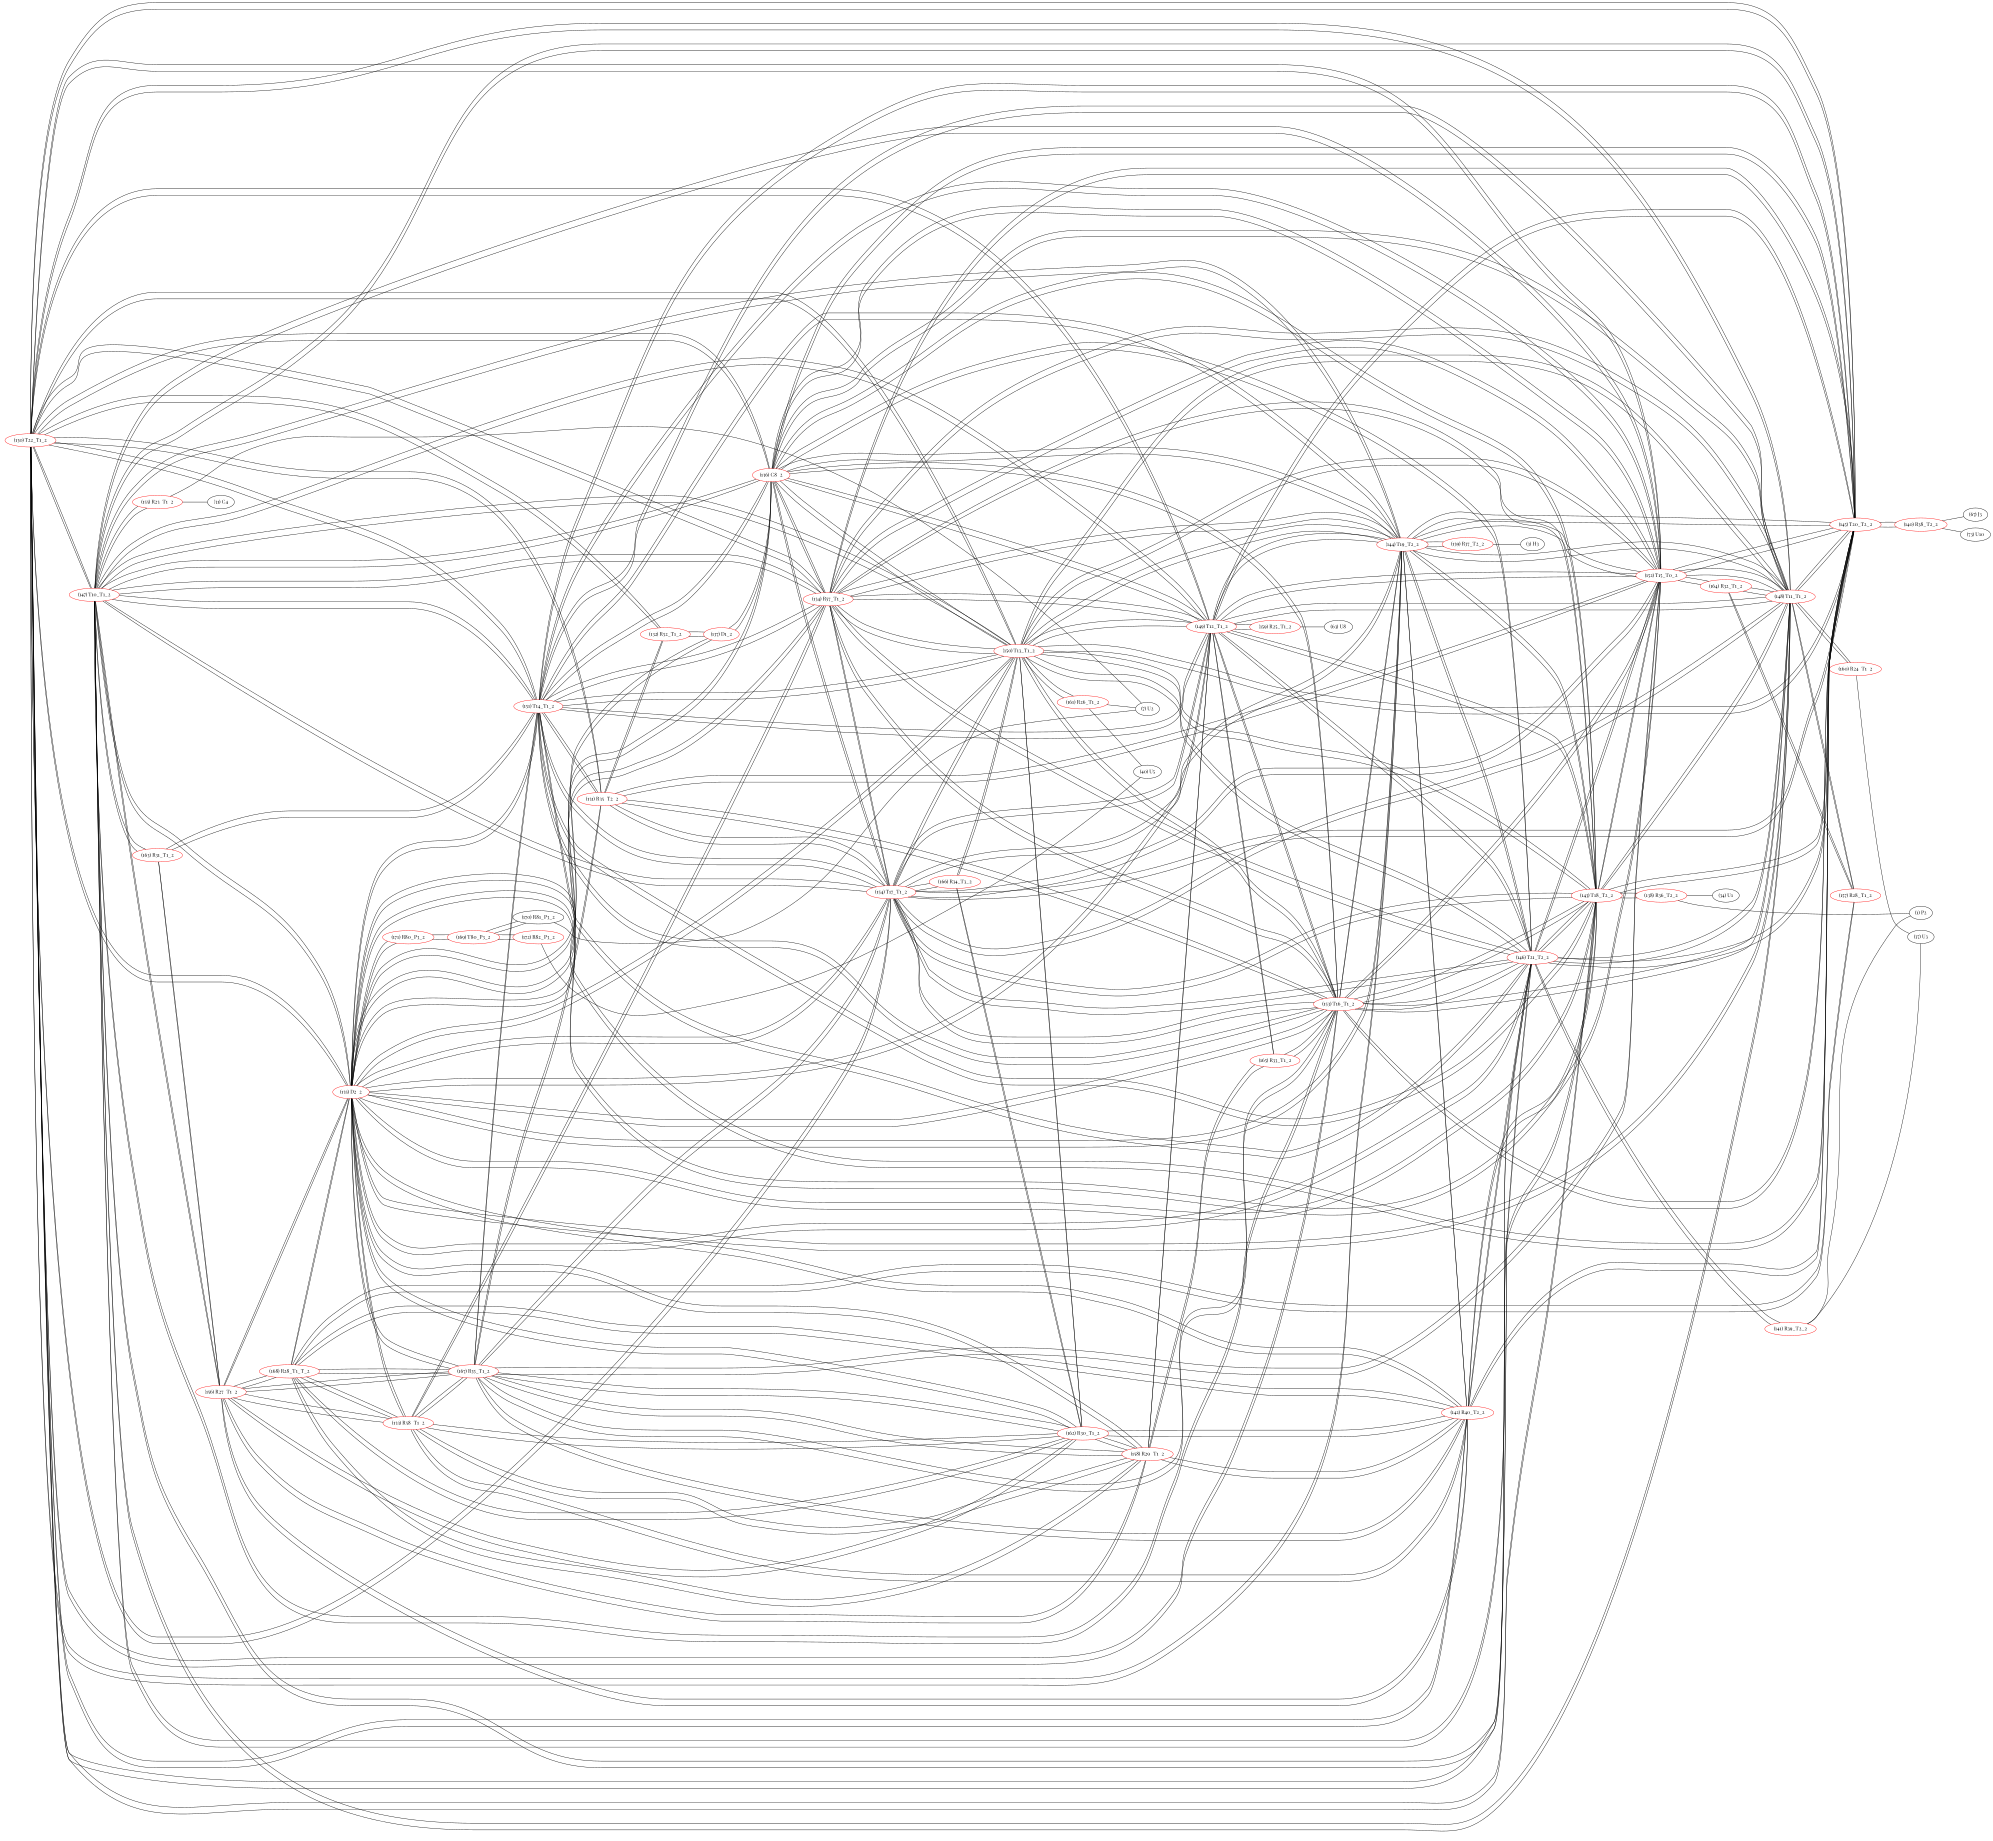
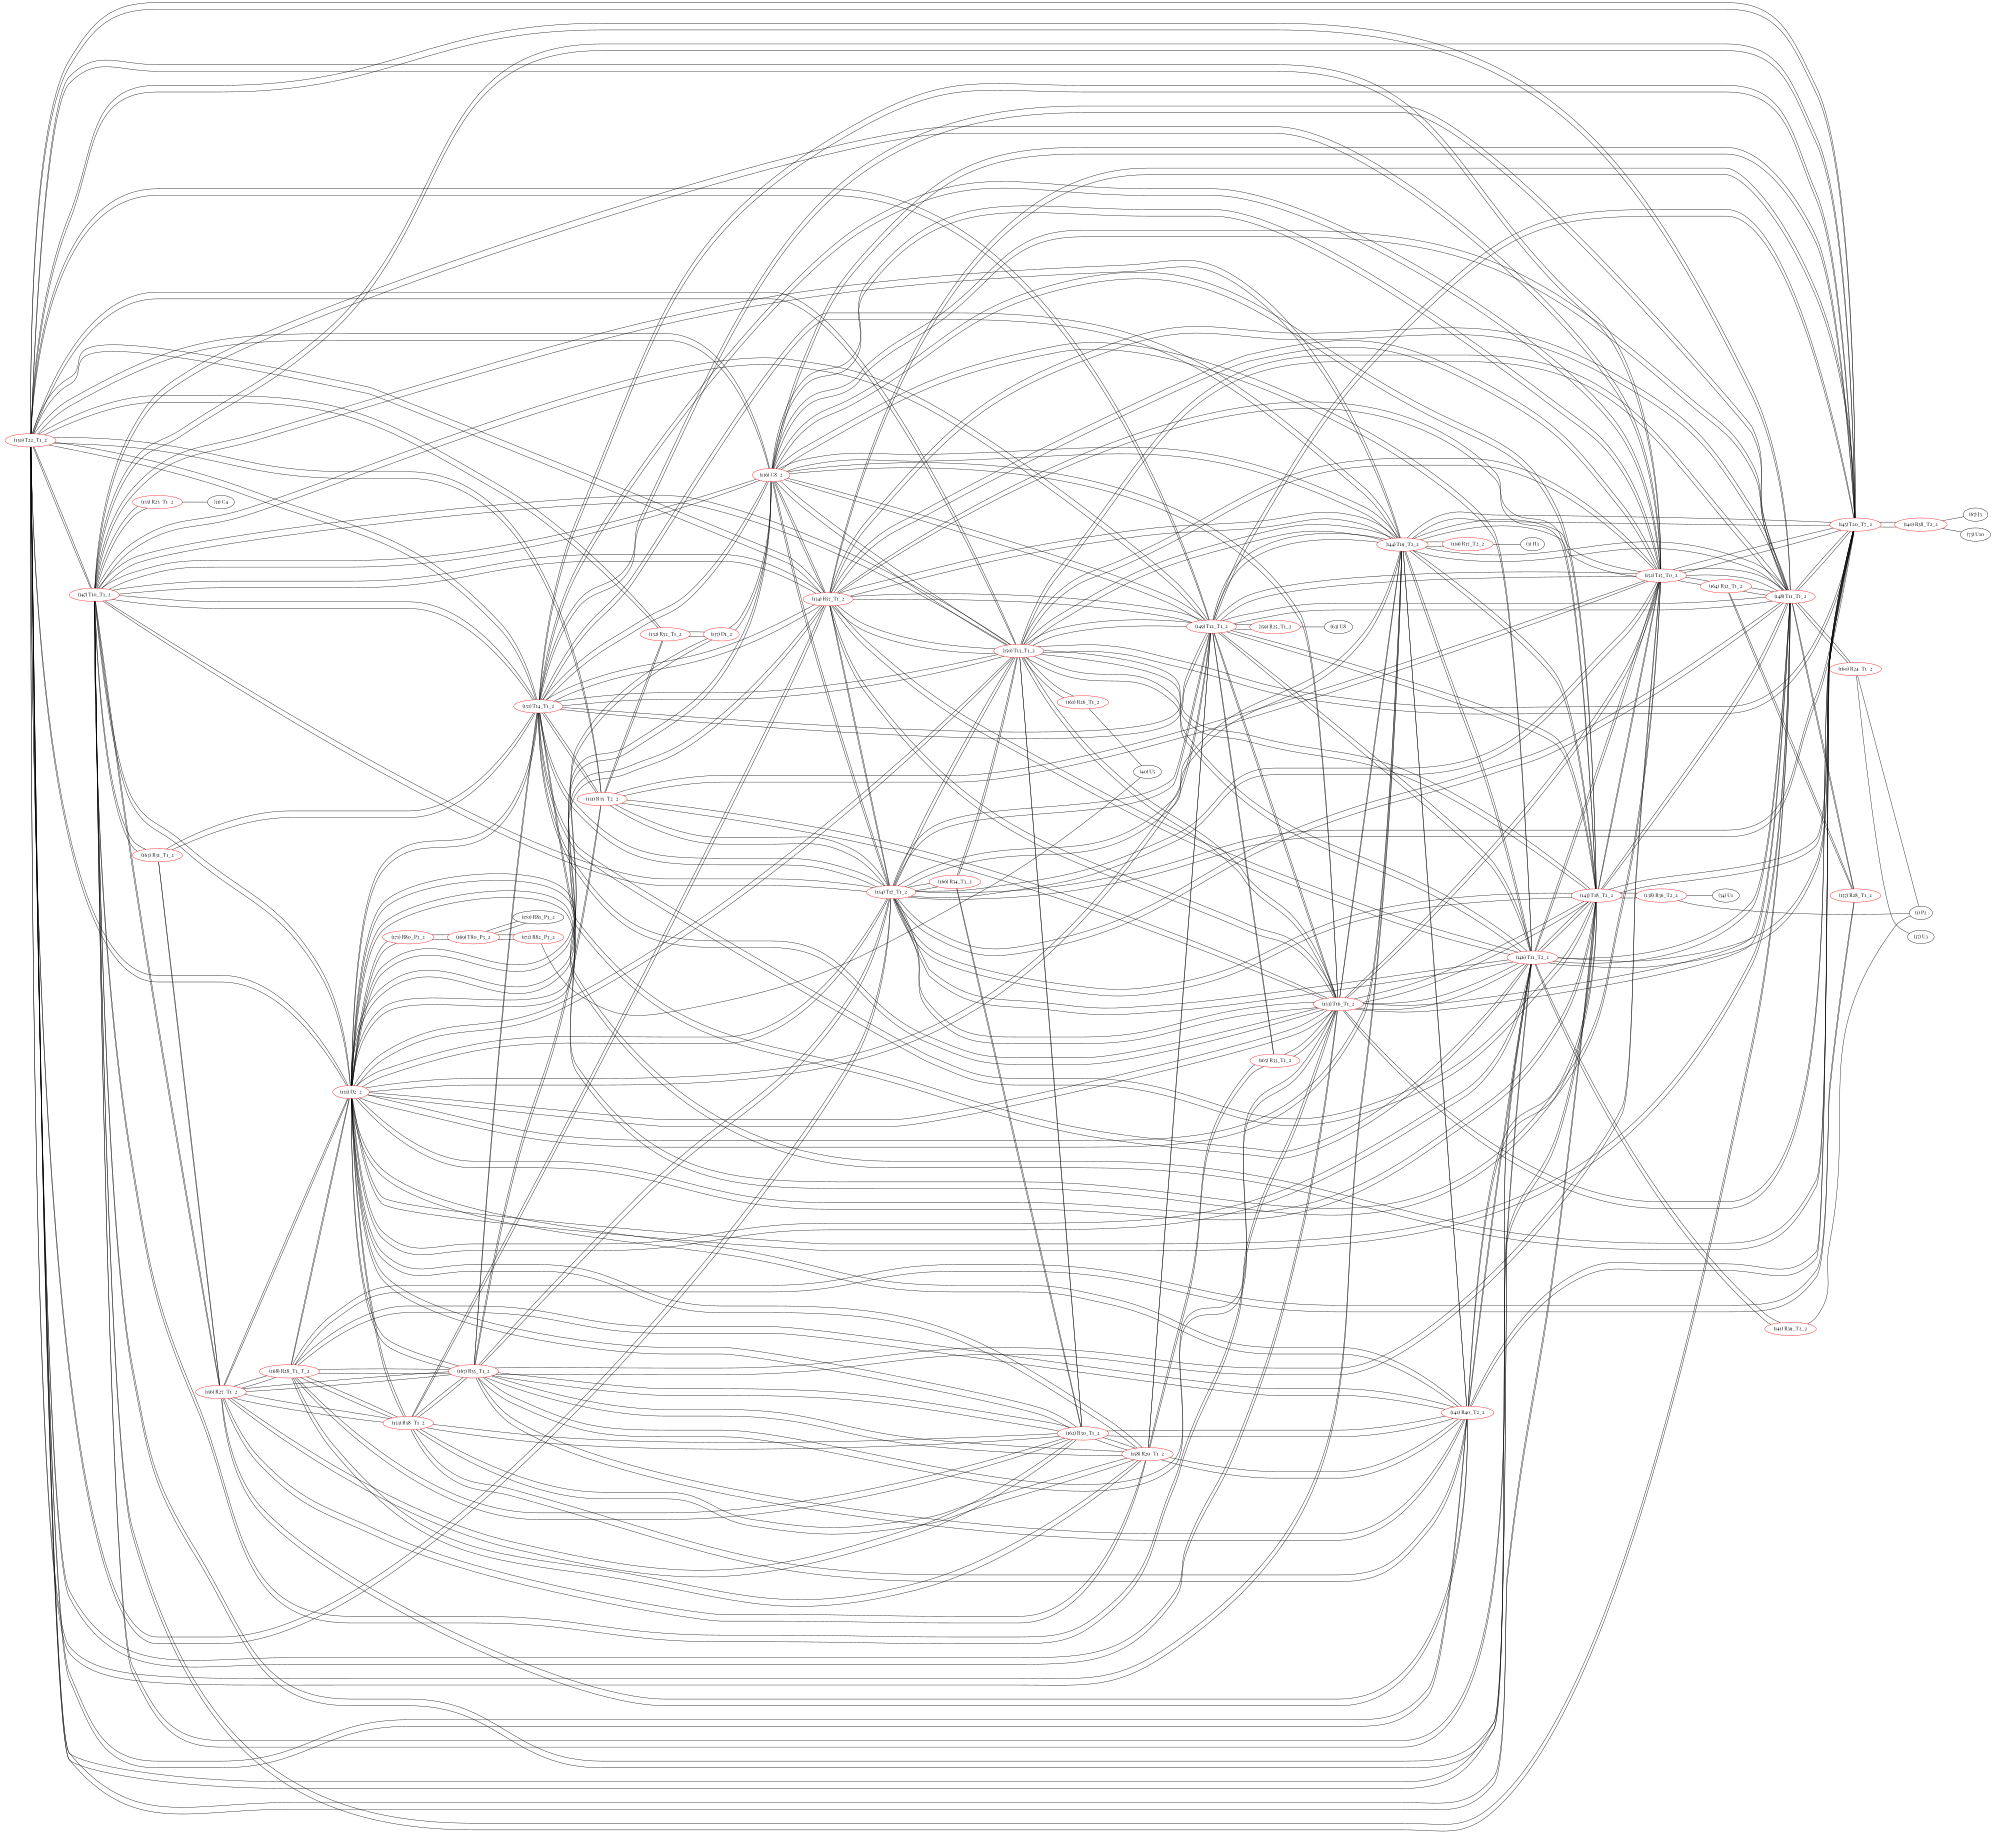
(1855, 525) -> (1855, 525)
(1147, 709) -> none
none -> (1888, 791)
(1897, 1145) -> none
